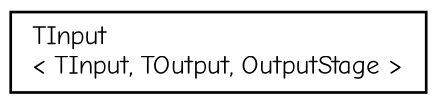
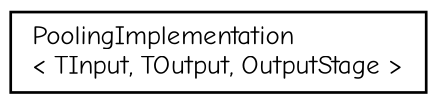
(218, 52) -> (218, 52)
